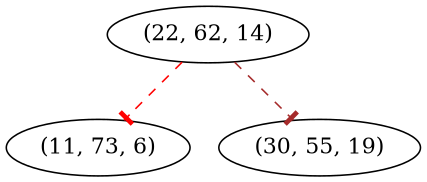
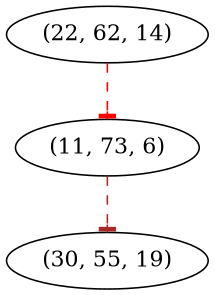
(261, 88) -> (107, 200)
